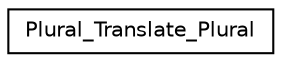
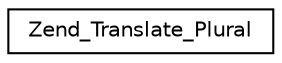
(141, 31) -> (141, 31)
